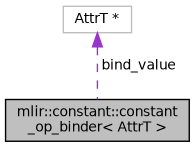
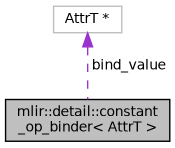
(97, 120) -> (88, 120)
